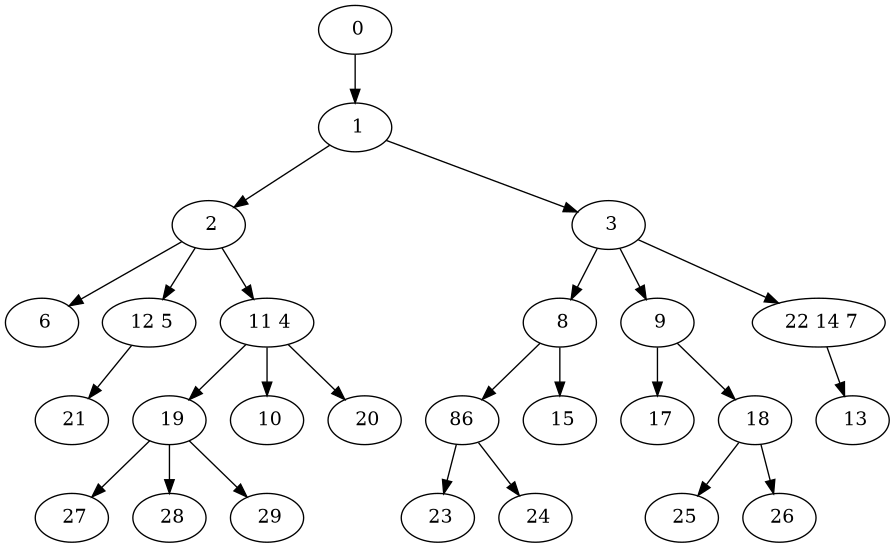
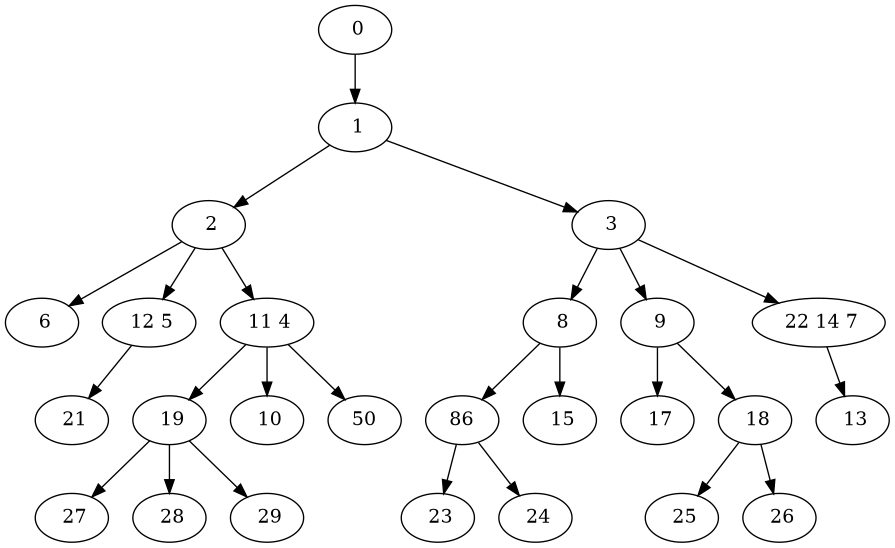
(365, 420) -> (365, 420)
